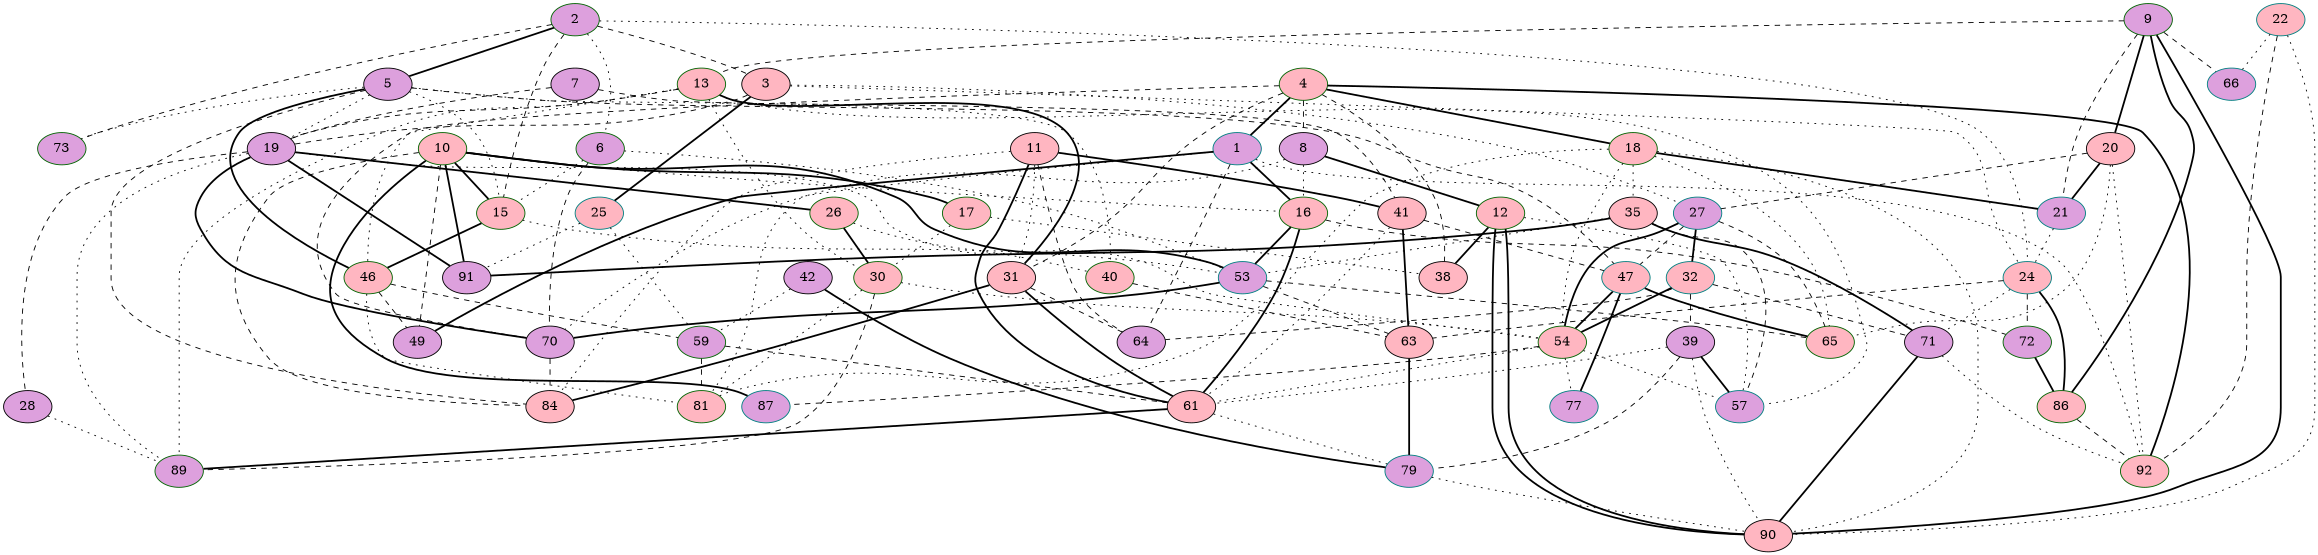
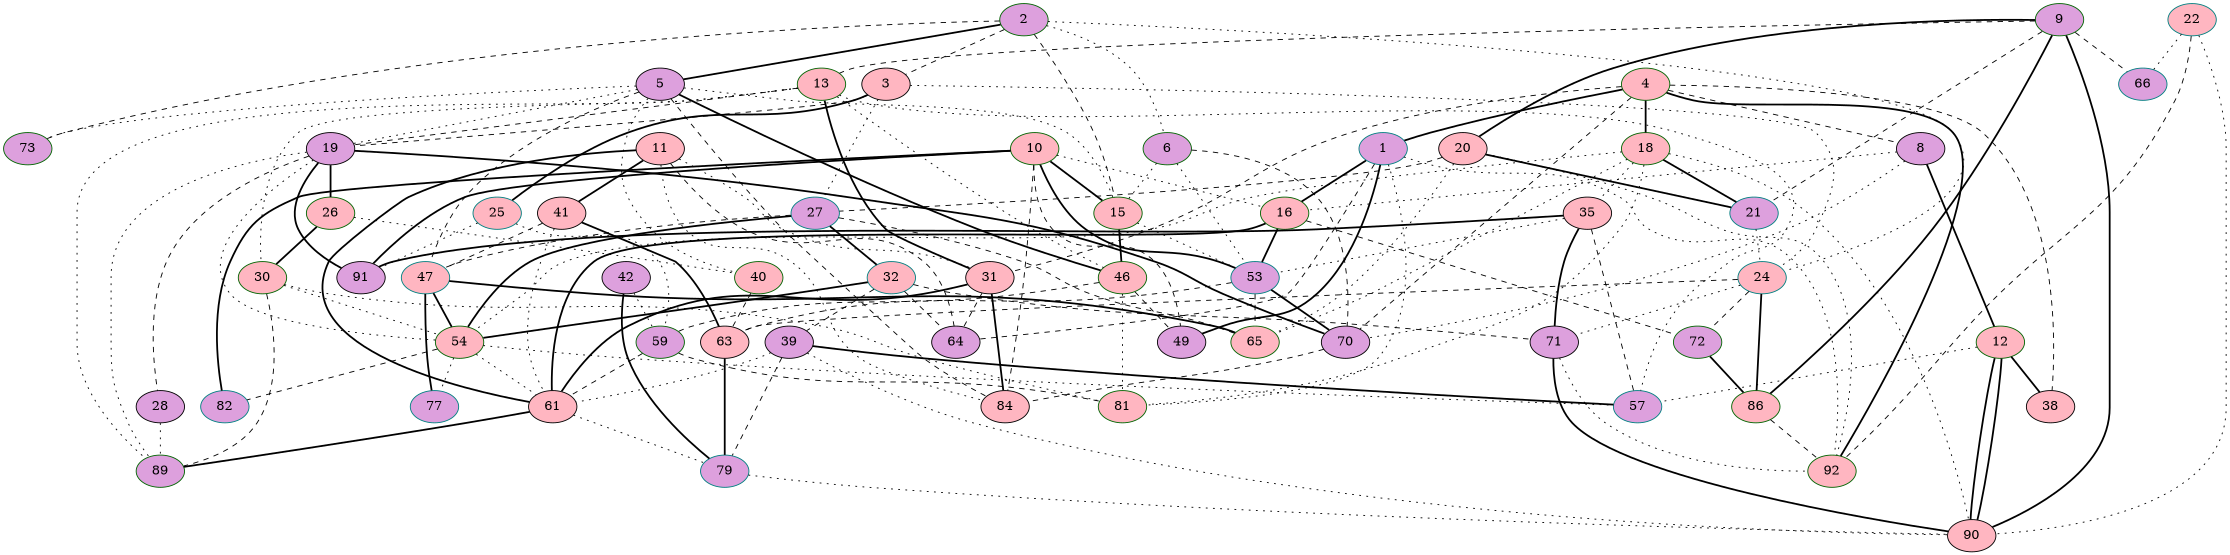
(575, 84) -> none
(967, 213) -> none
(766, 407) -> (225, 407)
